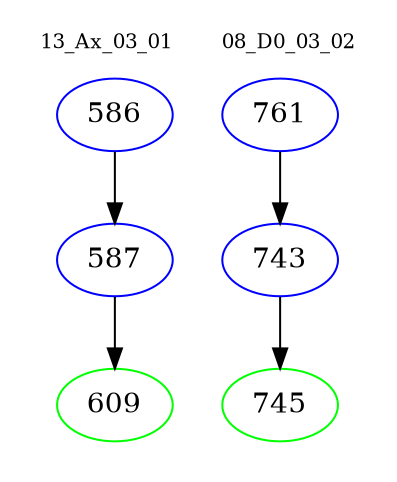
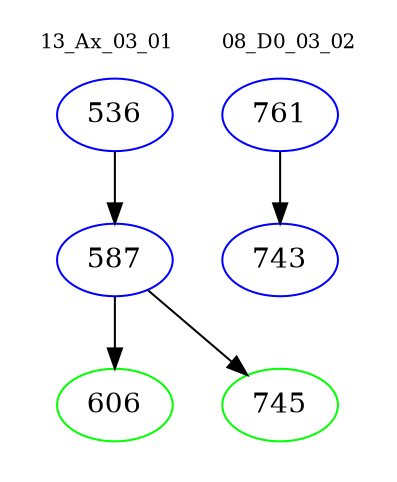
(115, 115) -> (115, 115)
(280, 323) -> (175, 314)
(115, 405) -> (115, 405)
